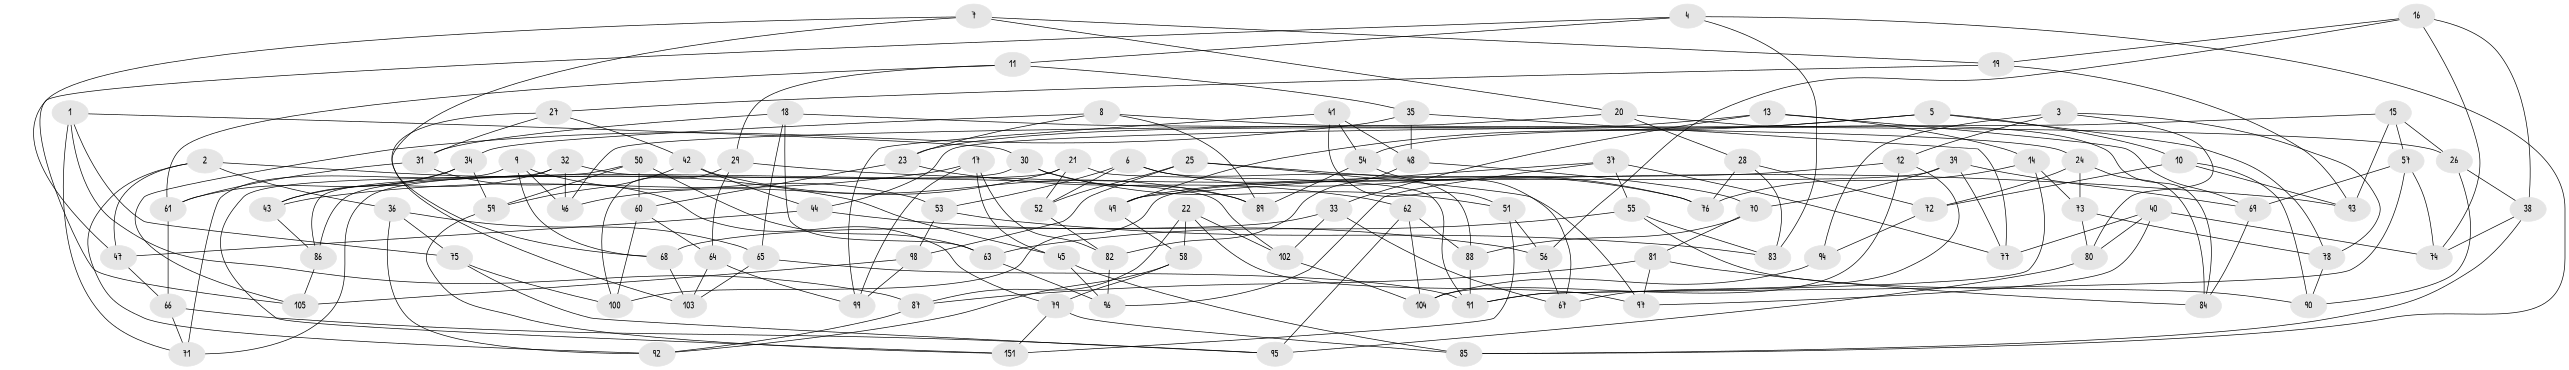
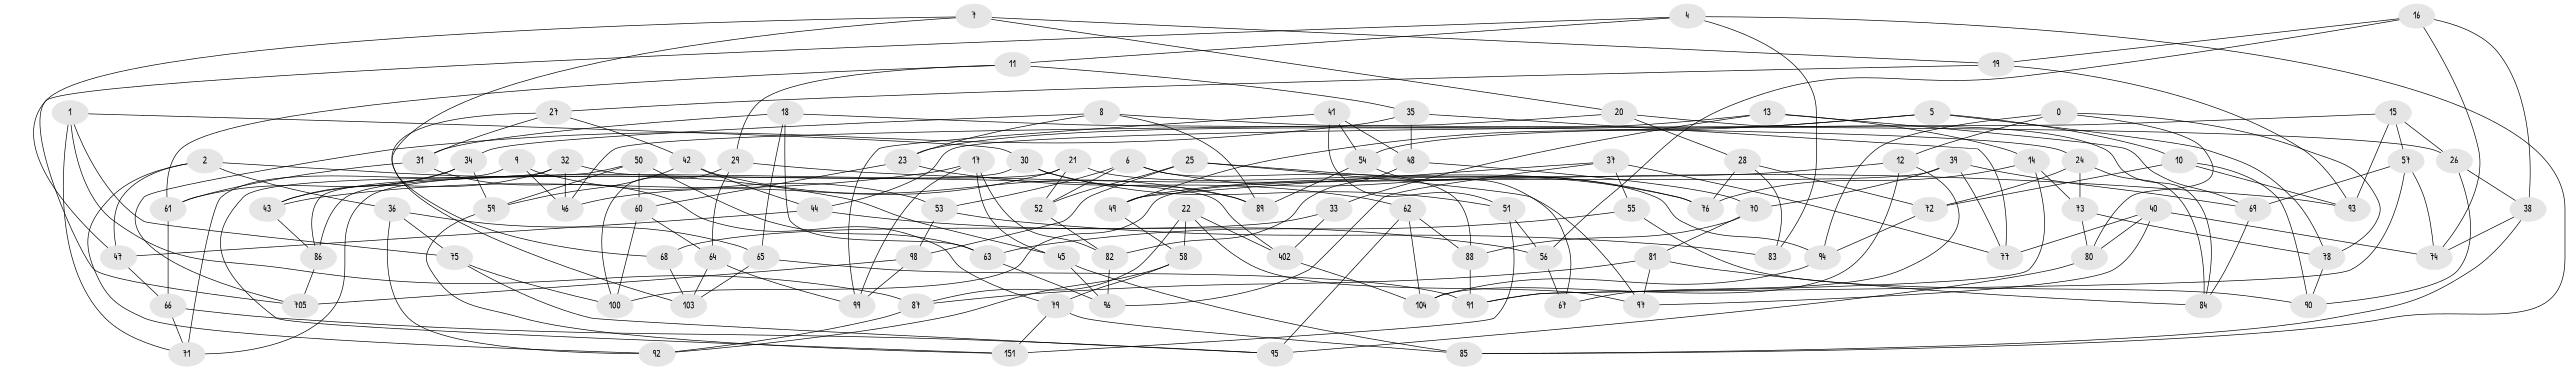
(2059, 113) -> (2059, 113)
(1314, 181) -> (1456, 175)
(1710, 237) -> none
(566, 238) -> none
(1285, 258) -> (1285, 258)
(1438, 266) -> none
(300, 306) -> (300, 306)
